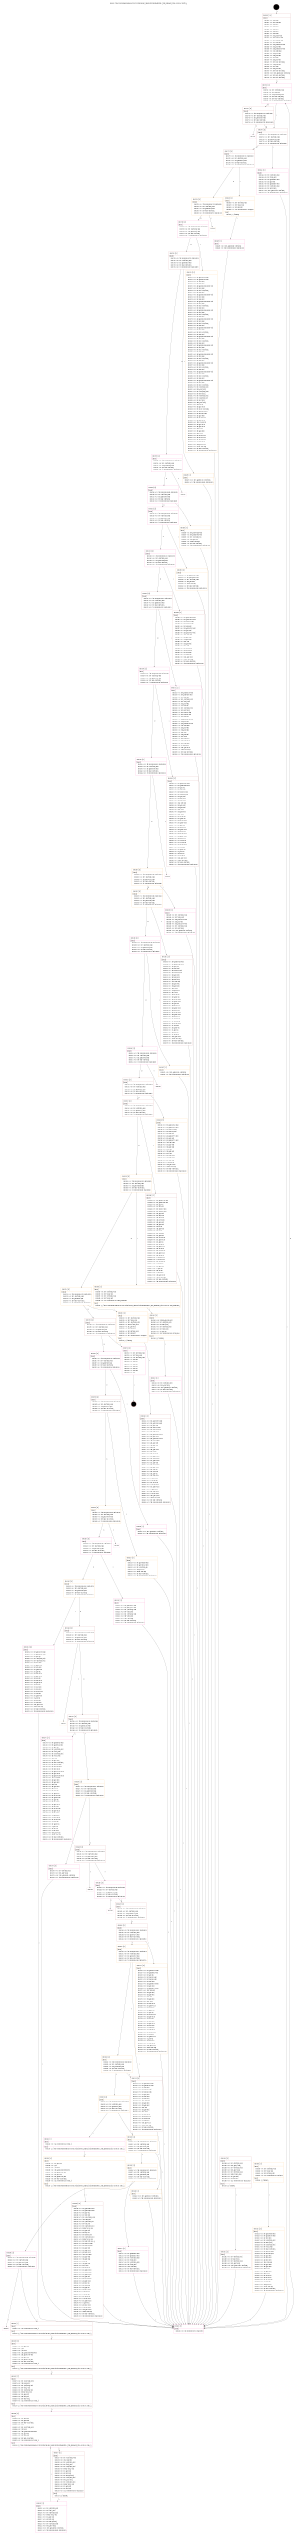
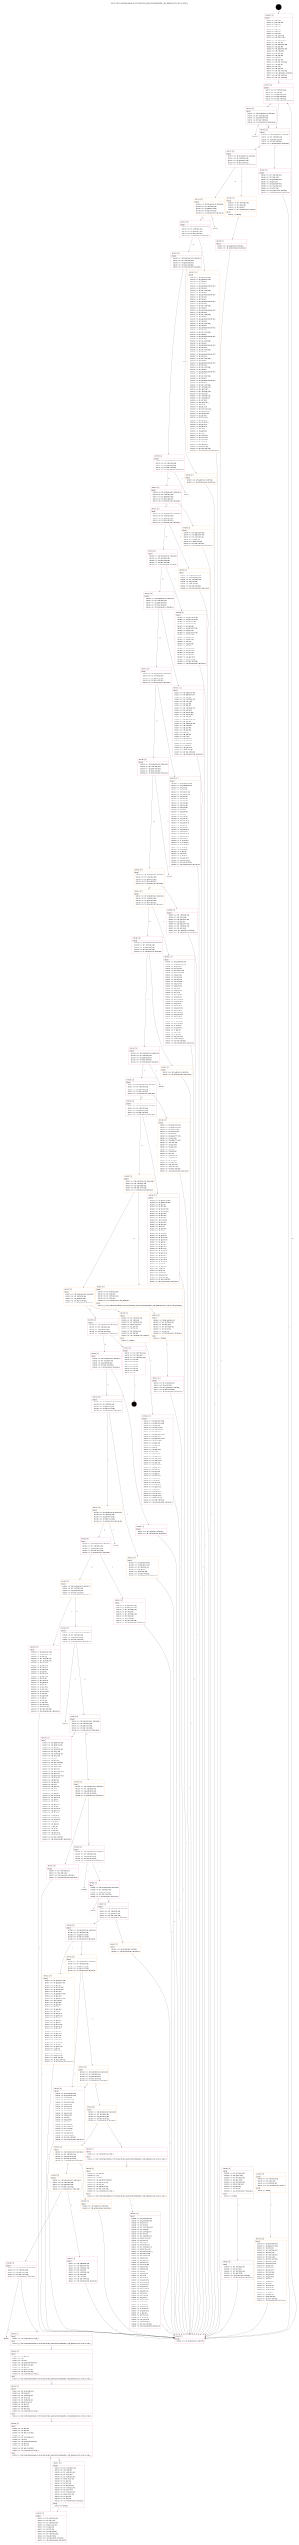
none -> (125, 1948)
